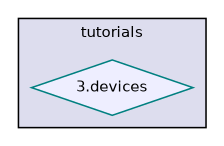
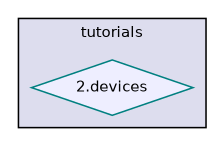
(112, 88) -> (112, 88)
